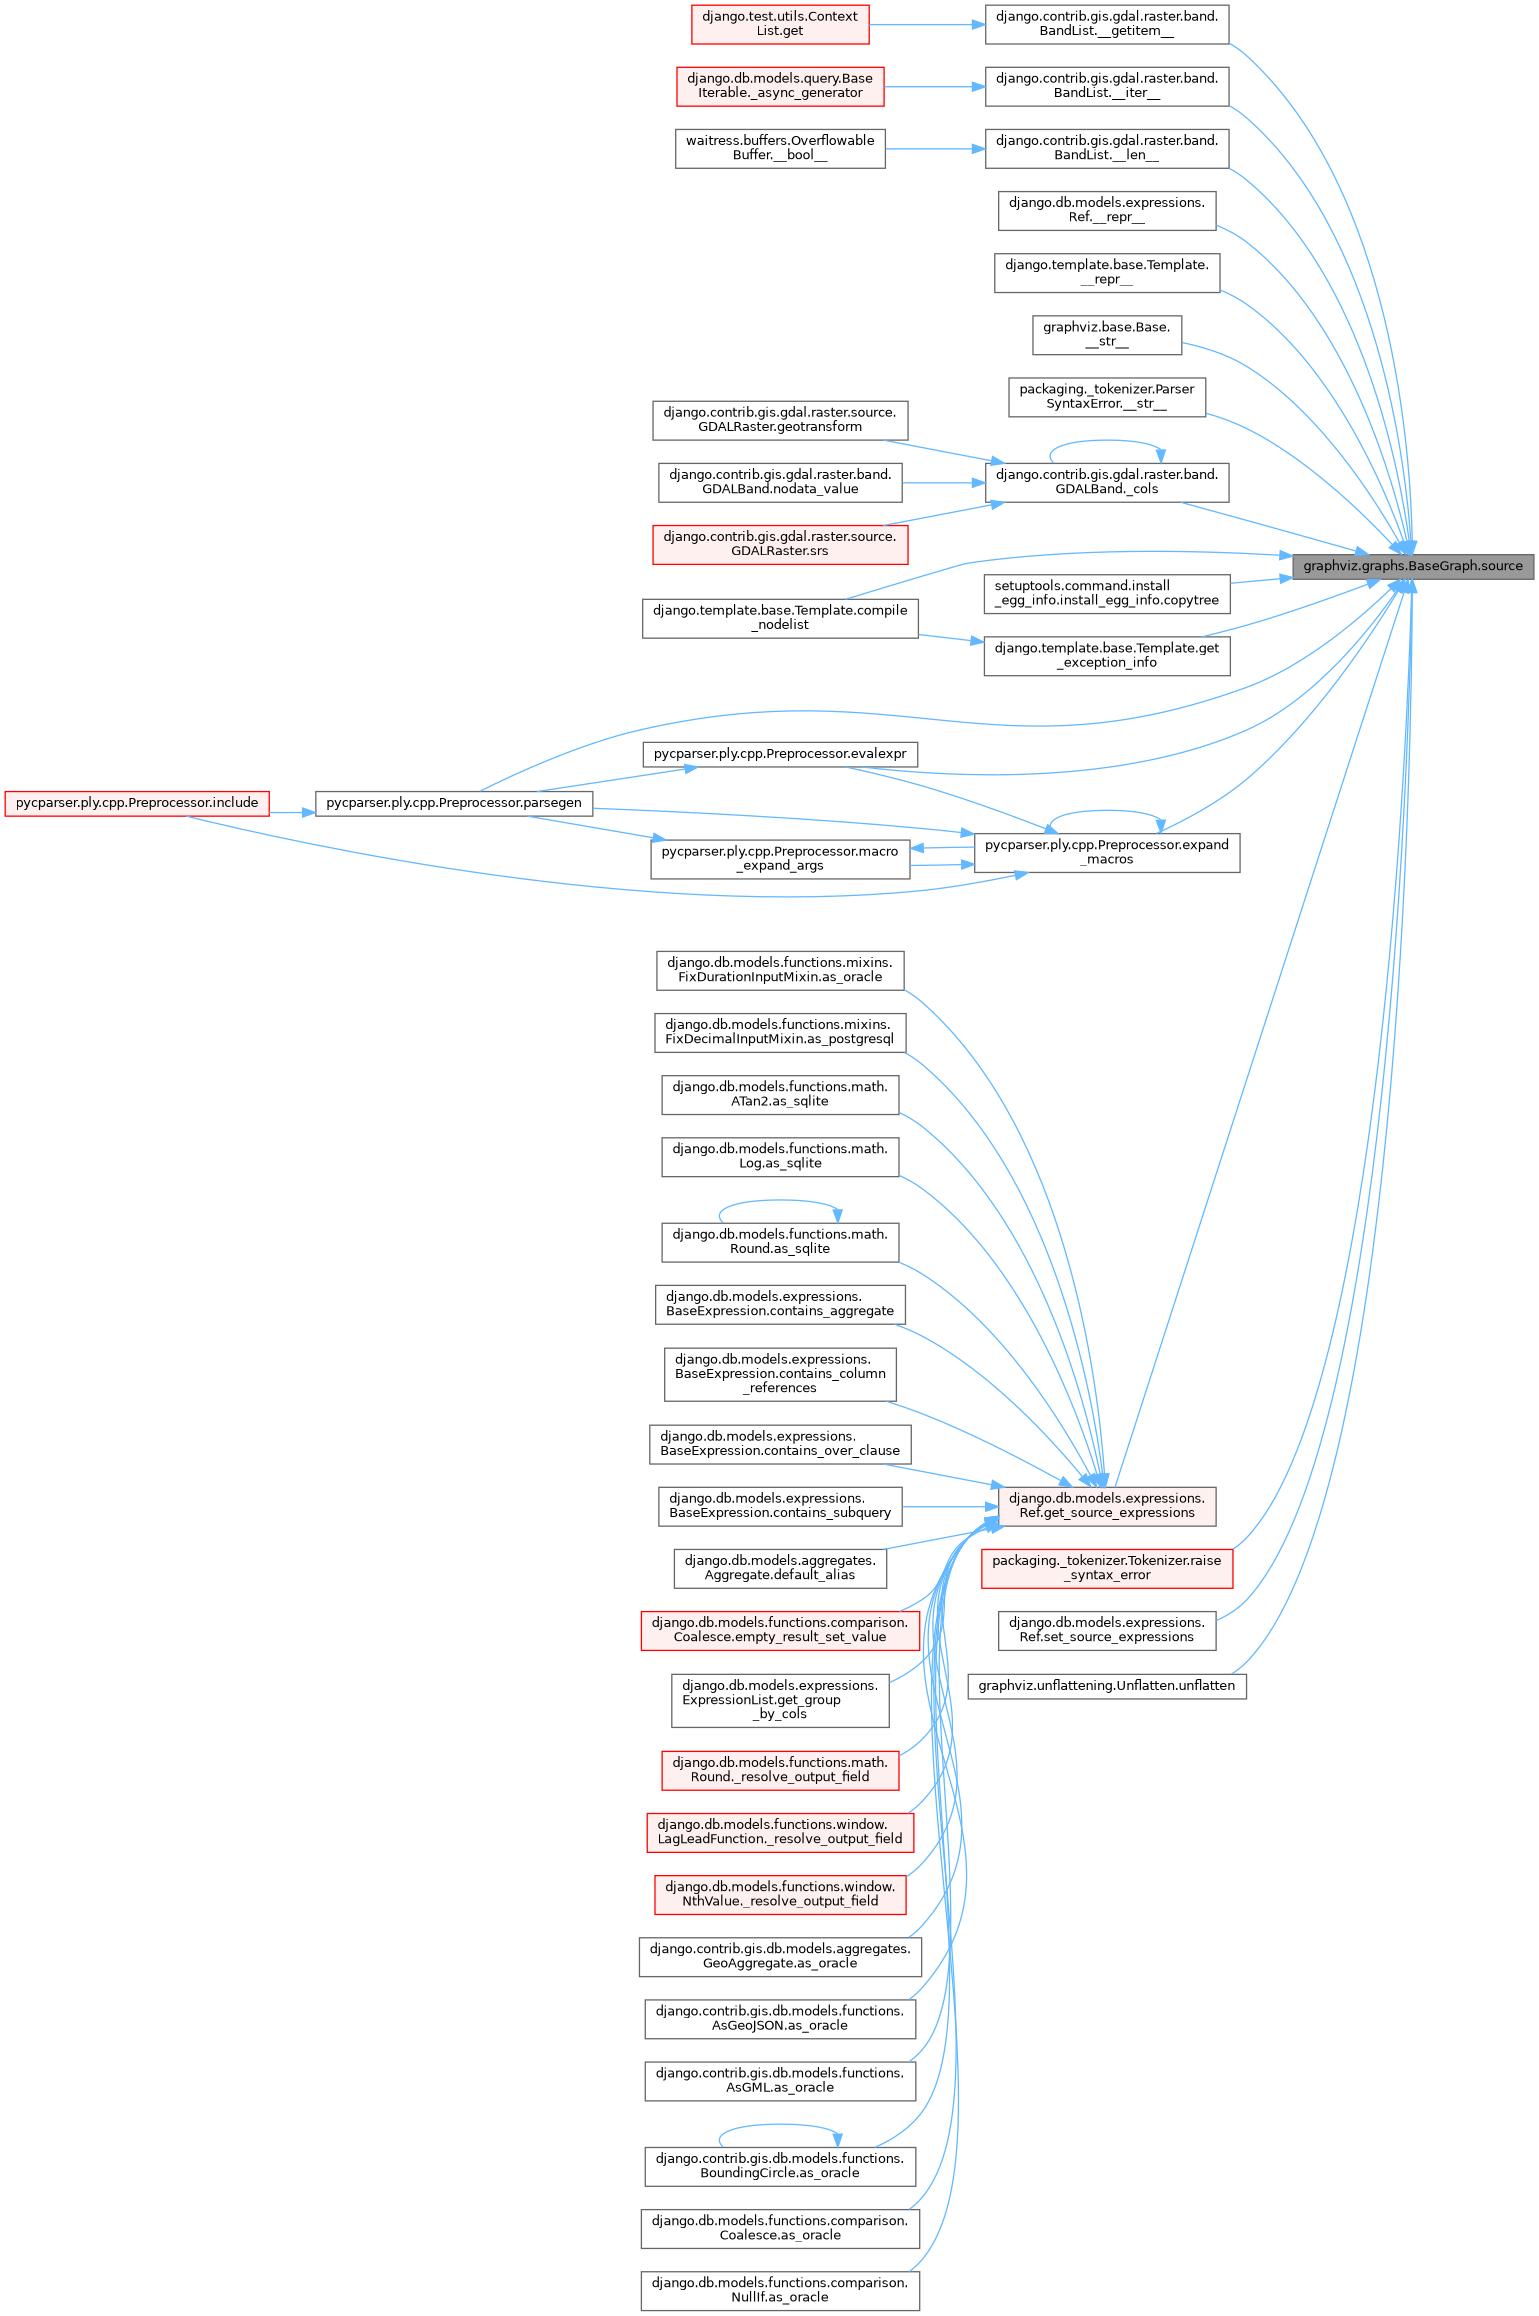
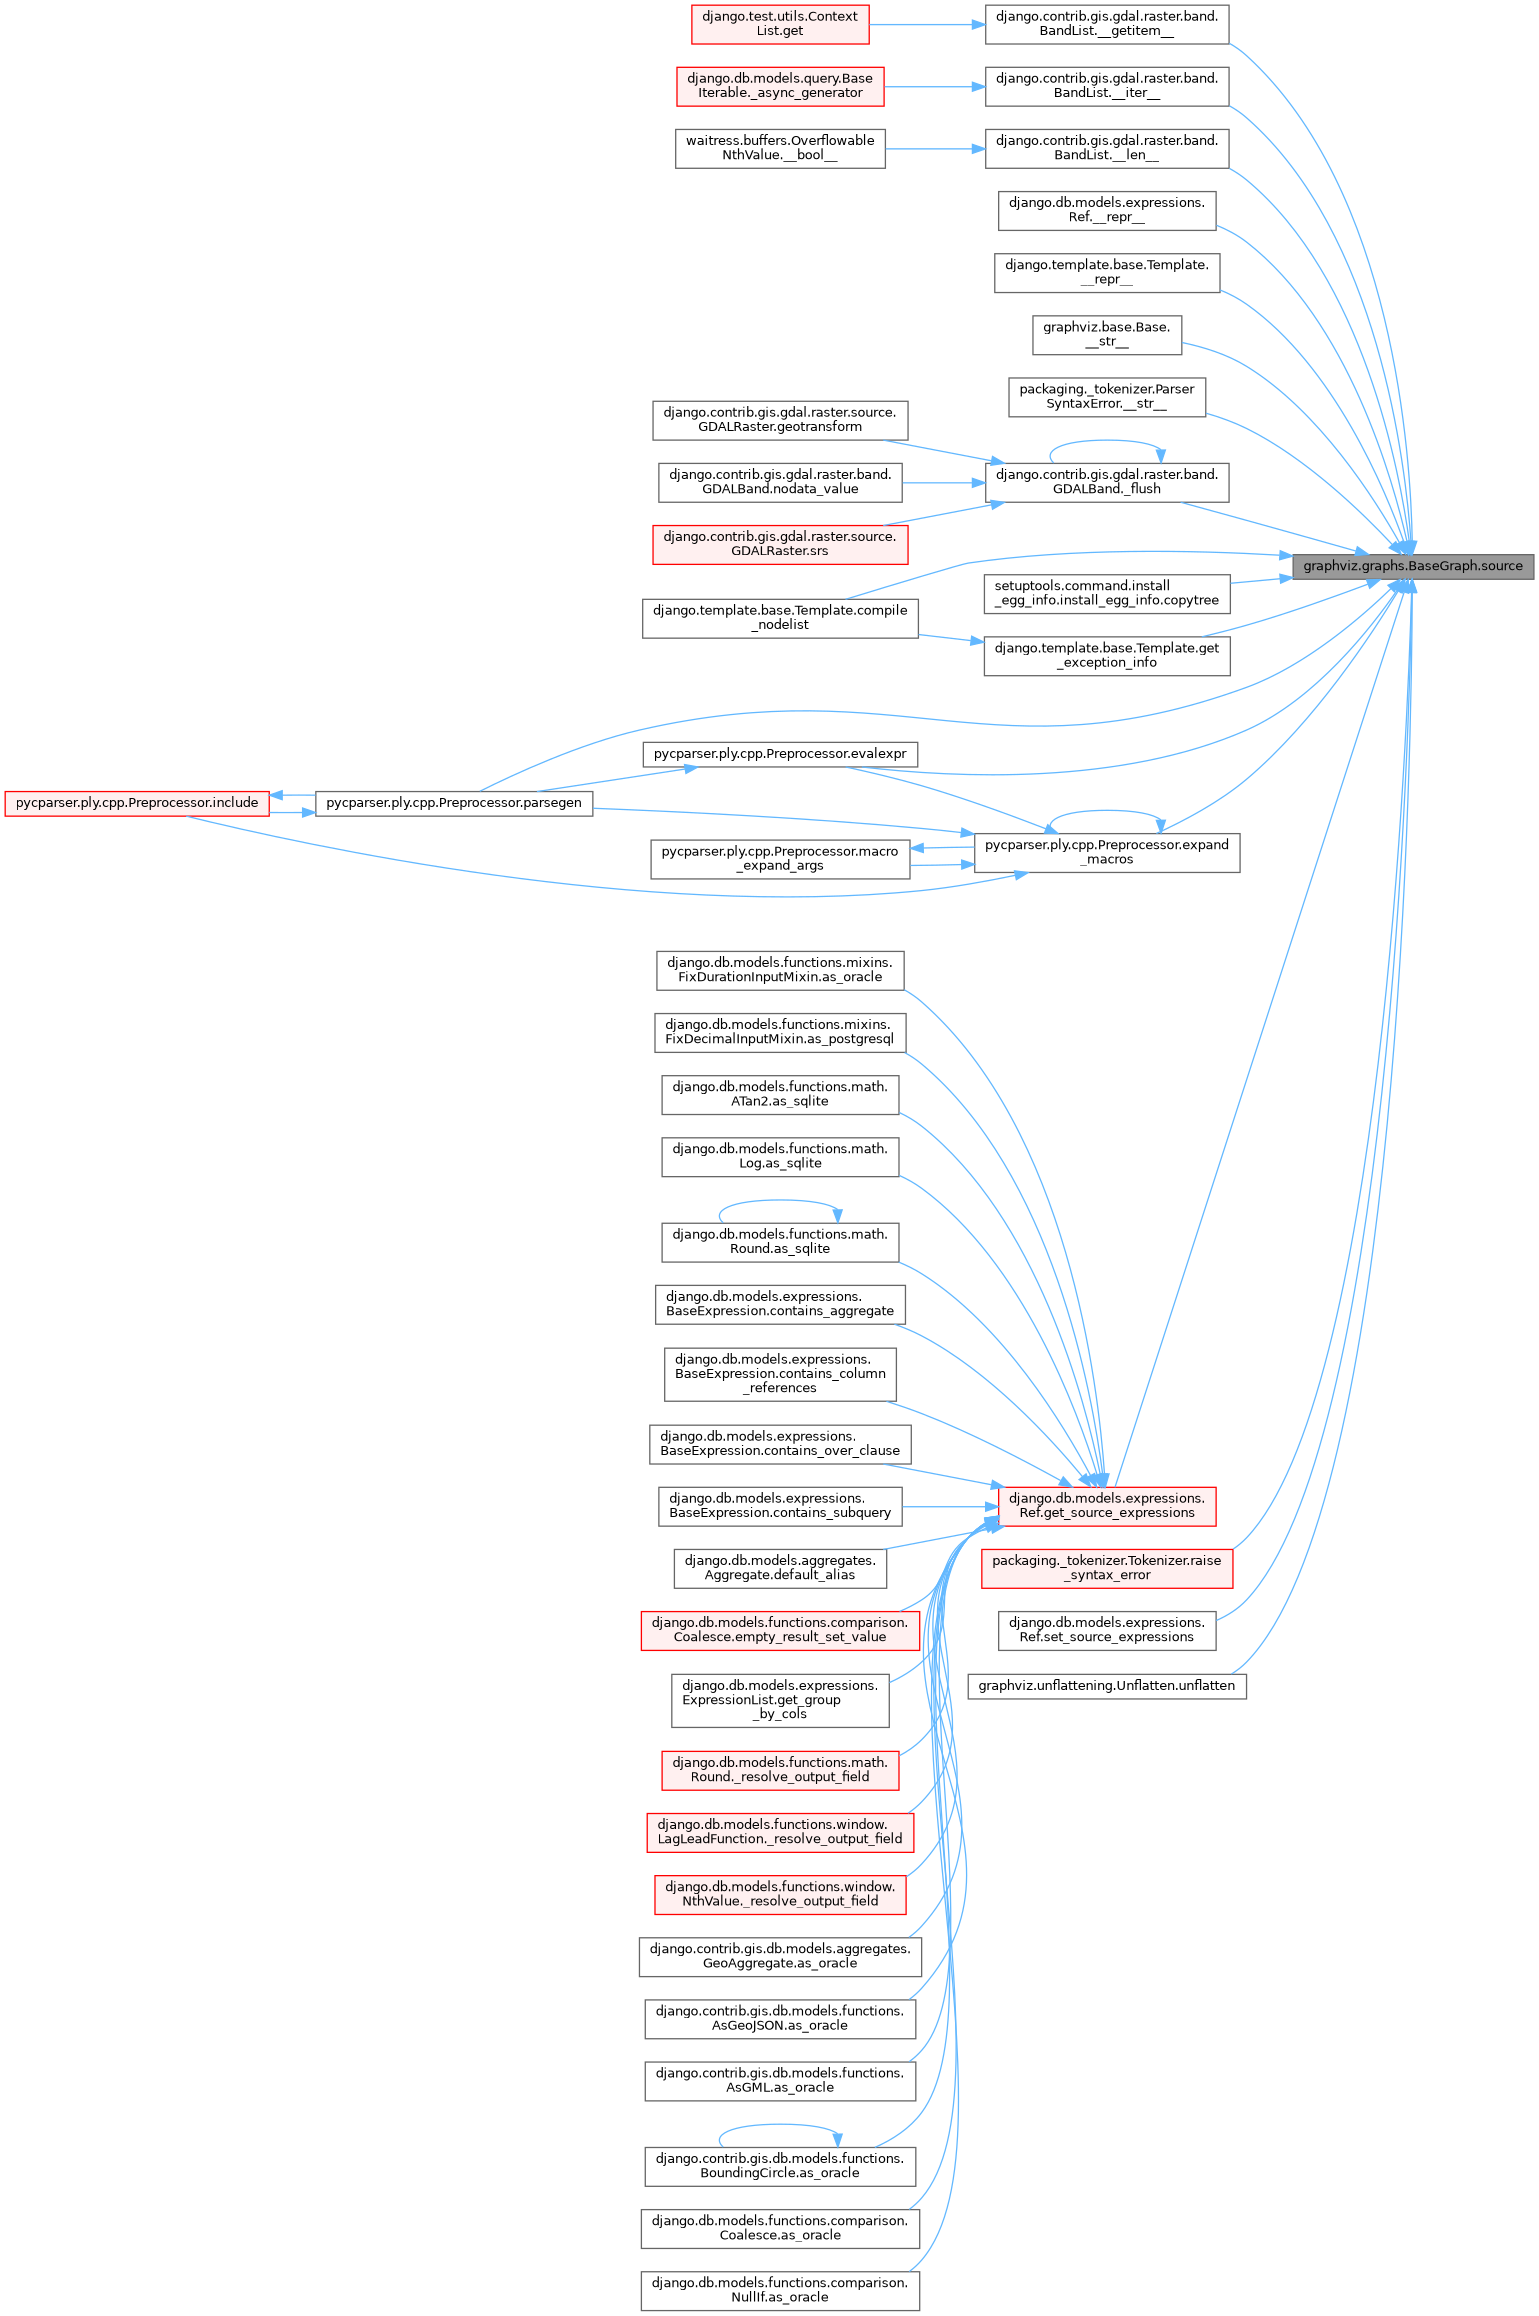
(781, 149) -> (781, 149)
(1107, 483) -> (1107, 483)
(590, 827) -> (299, 795)
(1107, 1507) -> (1107, 1507)
